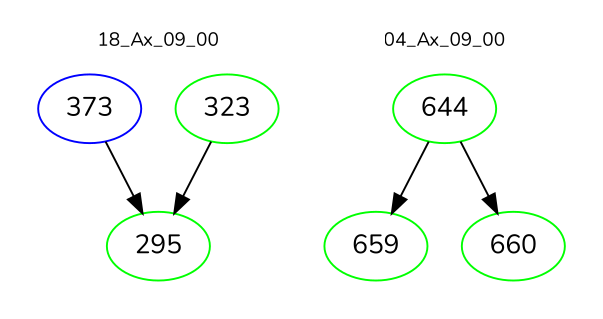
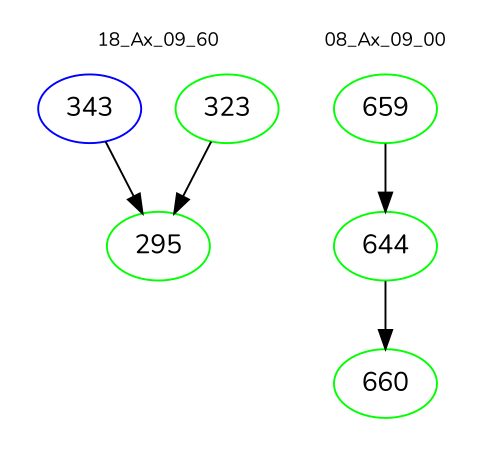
(158, 41) -> (158, 41)
(445, 41) -> (385, 41)
(90, 109) -> (90, 109)
(415, 169) -> (385, 168)
